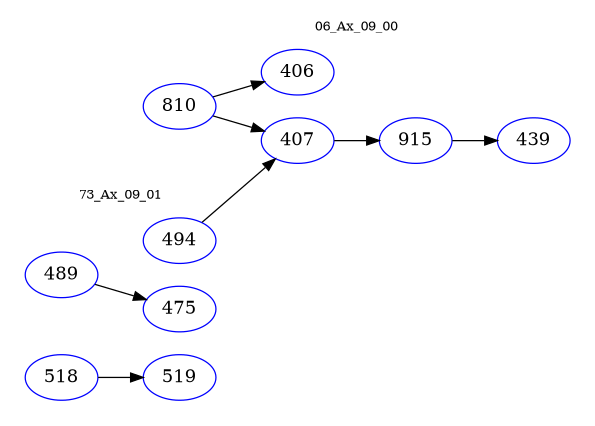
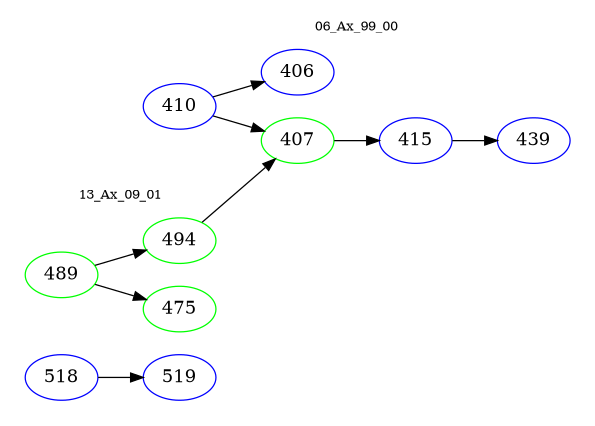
(357, 27) -> (357, 27)
(180, 106) -> (180, 106)
(298, 141) -> (298, 141)
(416, 141) -> (416, 141)
(121, 196) -> (121, 196)
(180, 241) -> (180, 241)
none -> (114, 260)
(62, 275) -> (62, 275)
(180, 309) -> (180, 309)
